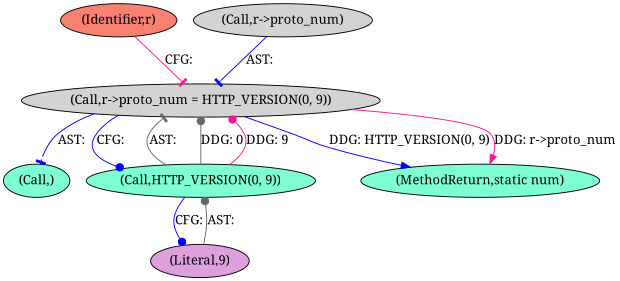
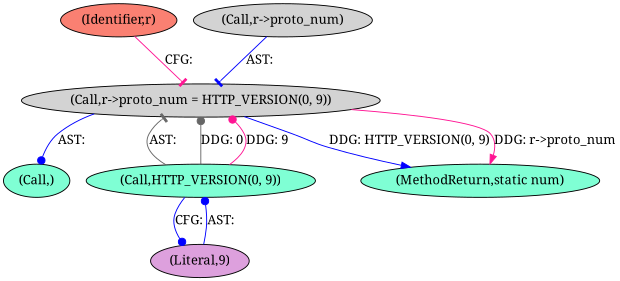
(63, 130) -> (63, 130)
(93, 141) -> none
(207, 225) -> (207, 225)
